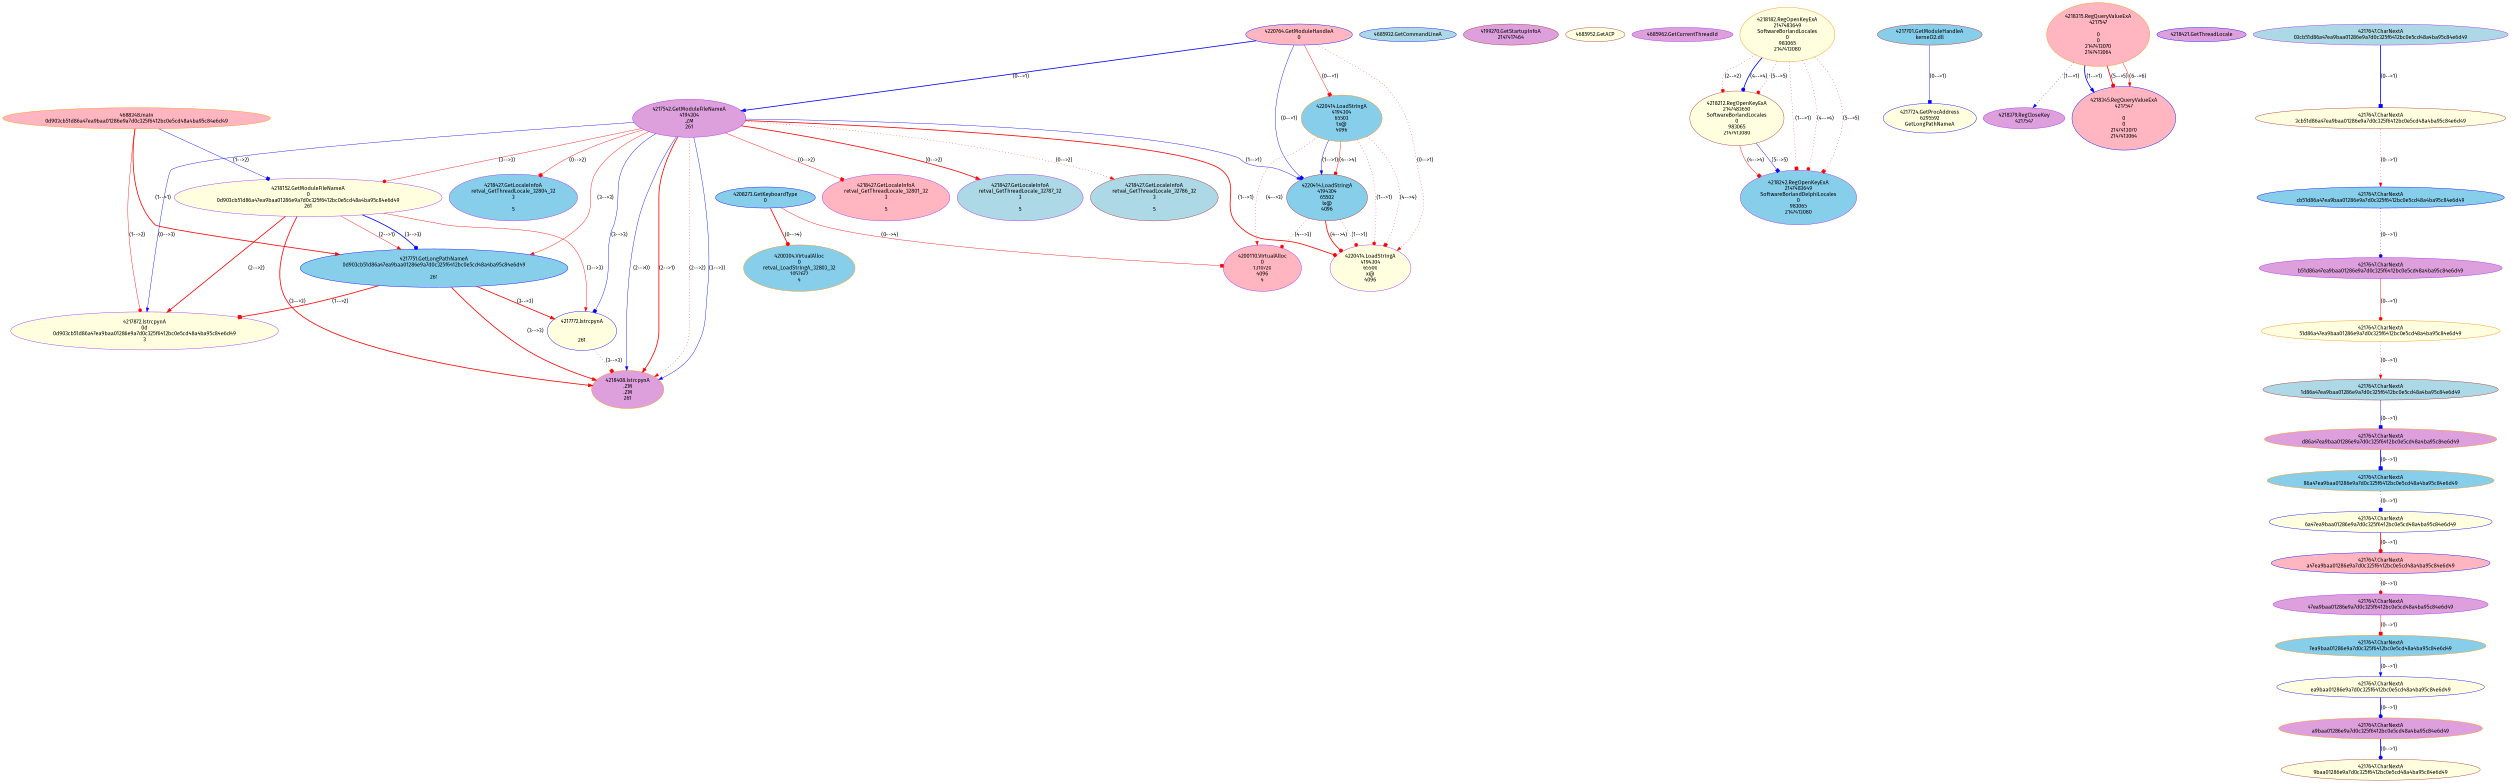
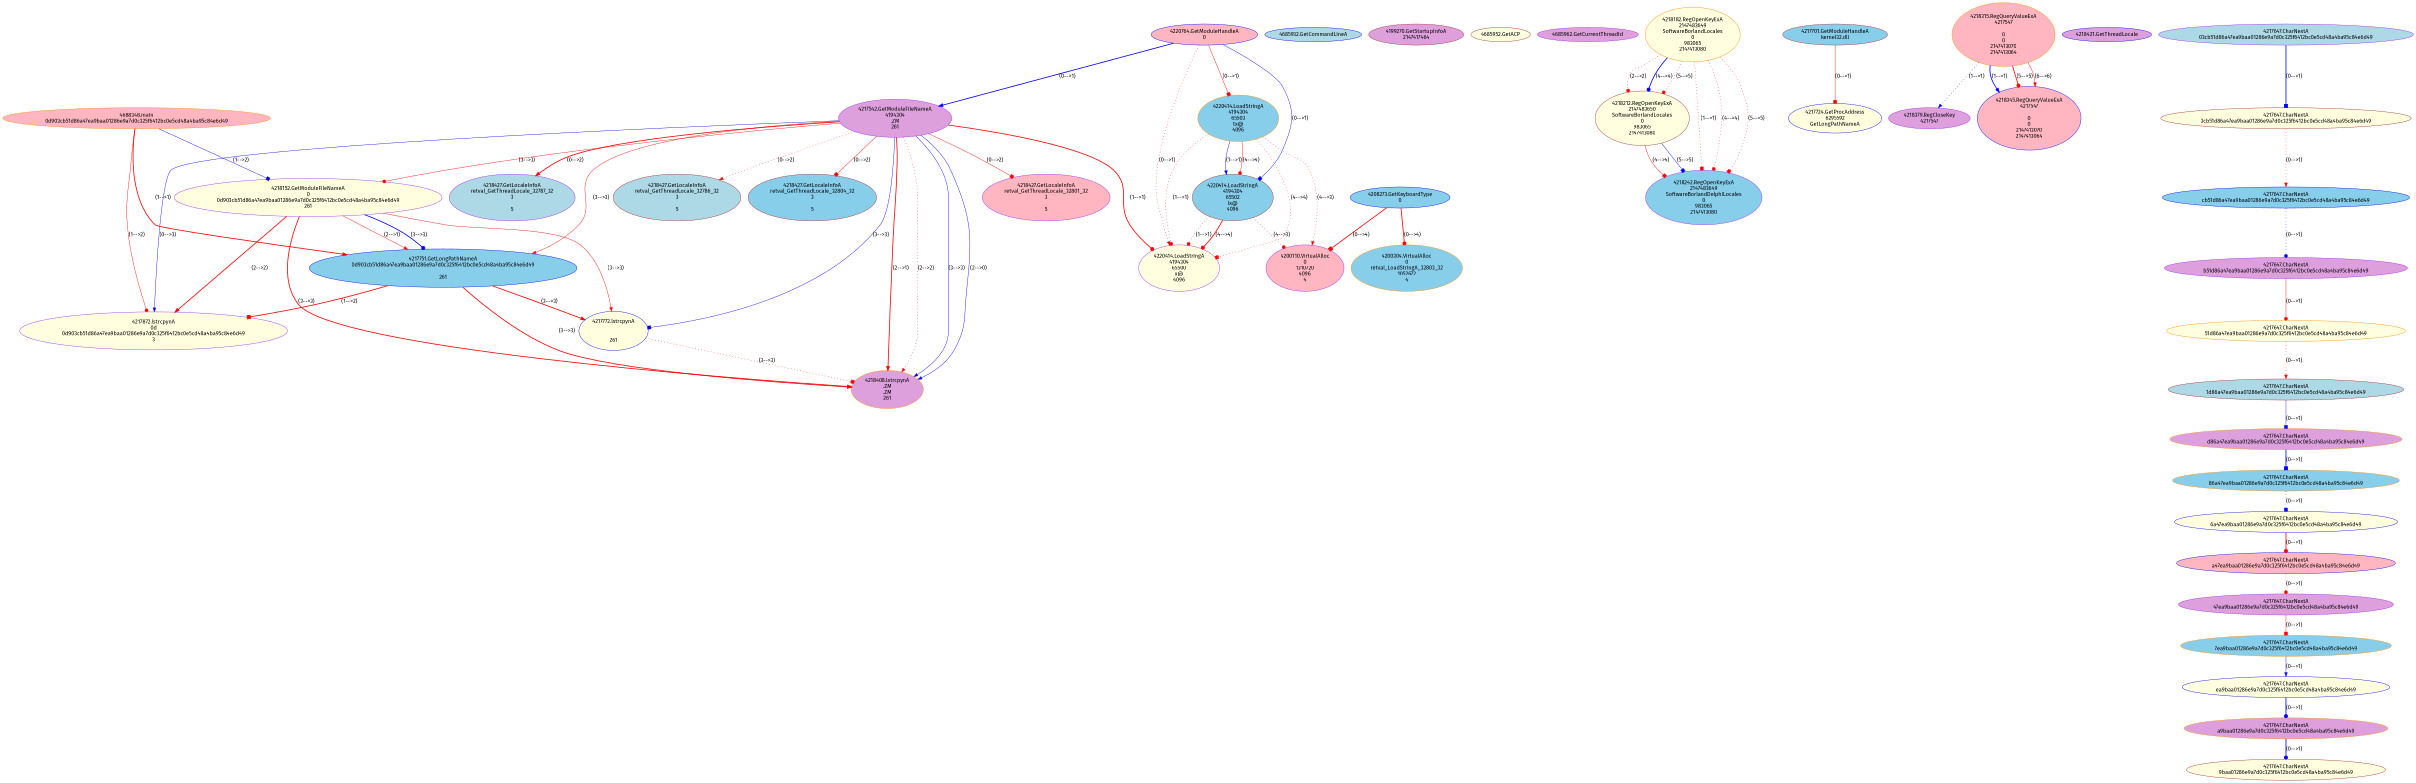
(1930, 72) -> (1835, 72)
(1025, 129) -> none
(513, 197) -> (812, 197)
(997, 250) -> (1360, 228)
